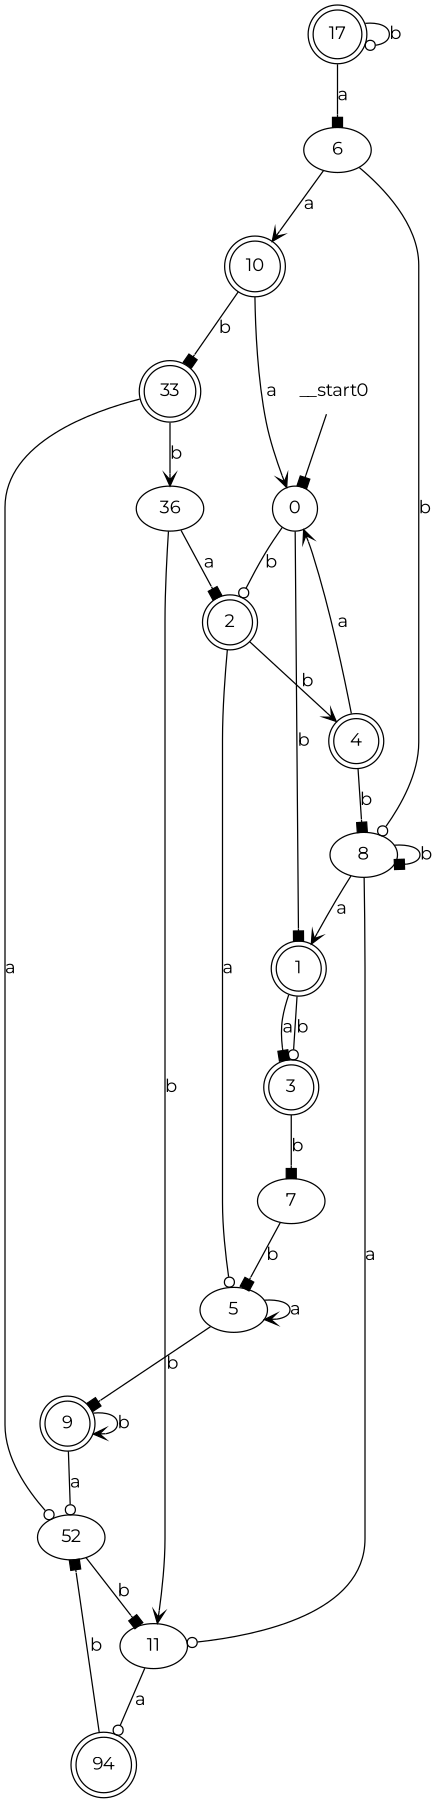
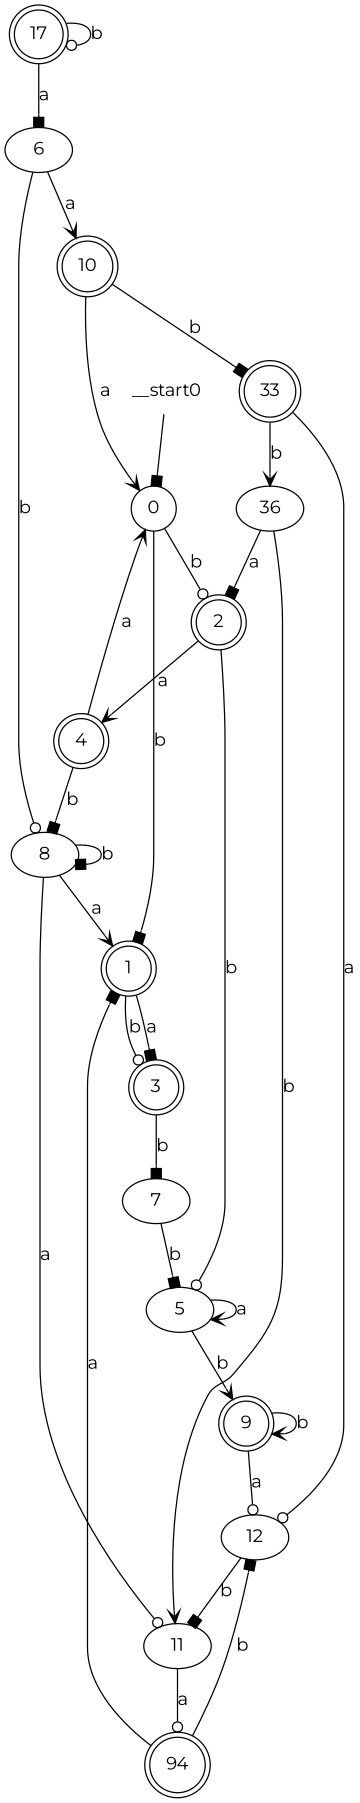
(308, 682) -> (163, 682)
(228, 969) -> (231, 969)
(156, 1363) -> (209, 1360)
none -> (88, 1385)
(71, 1537) -> (255, 1537)
